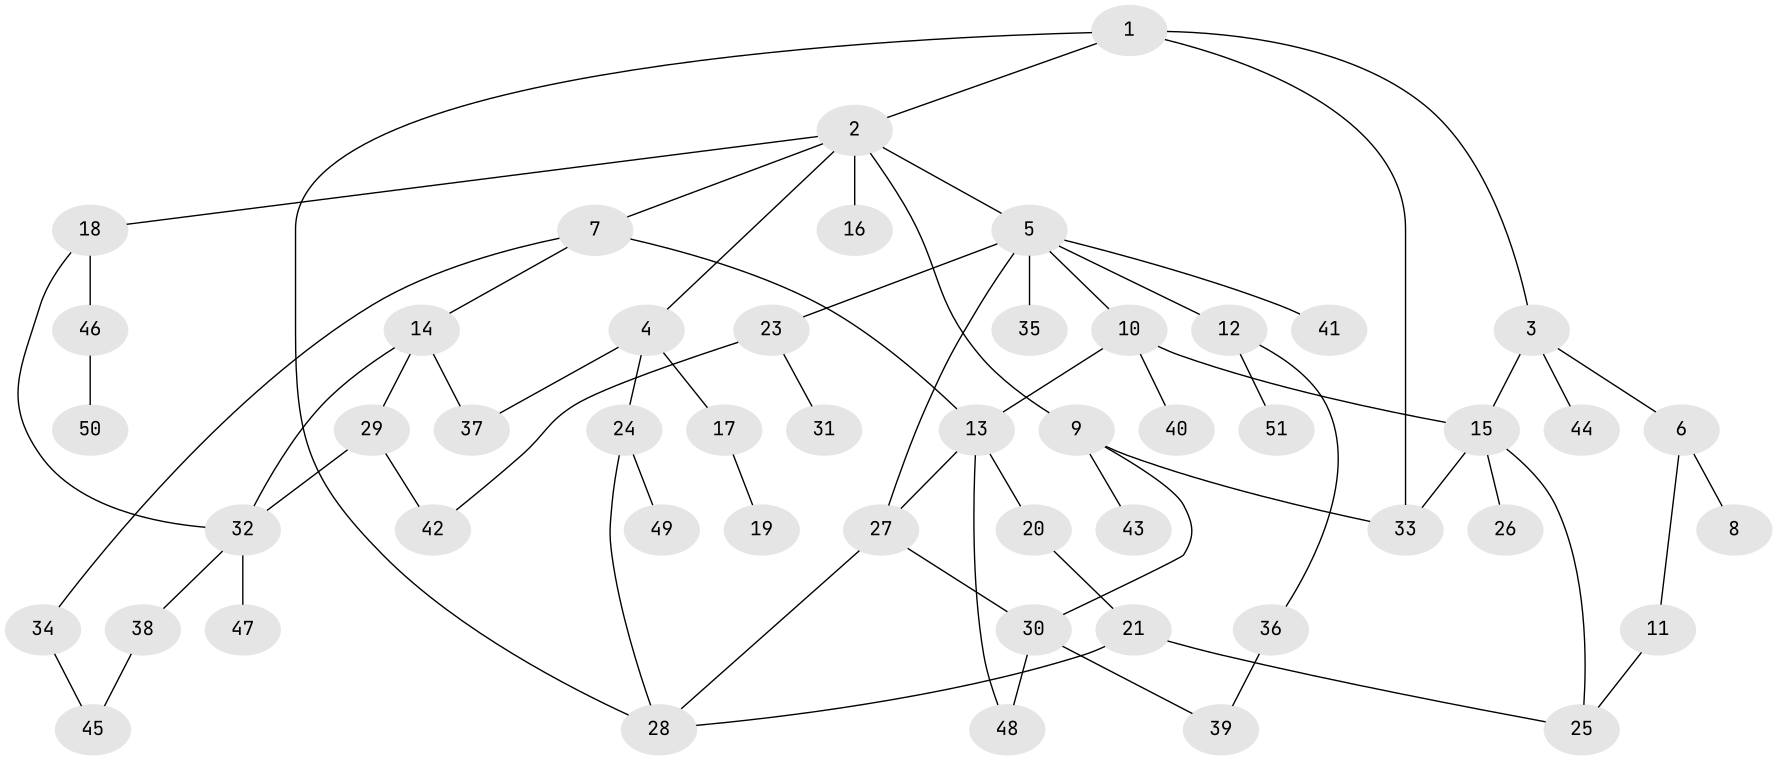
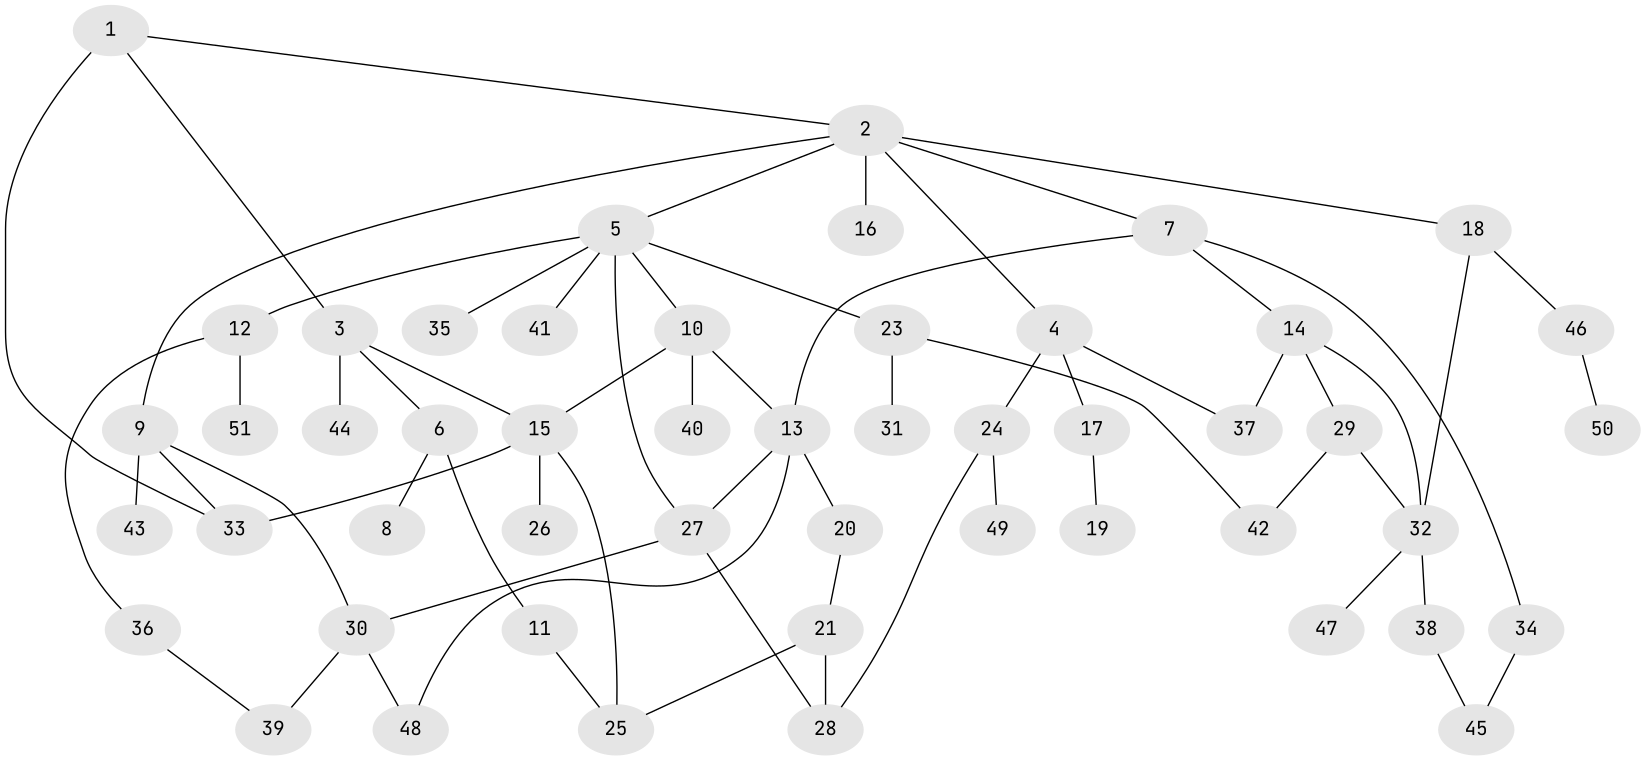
(358, 152) -> none
